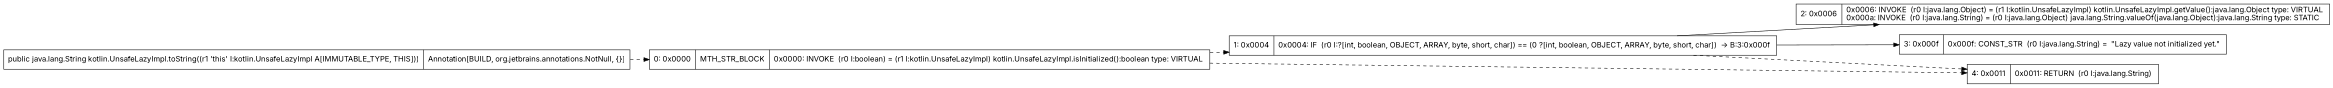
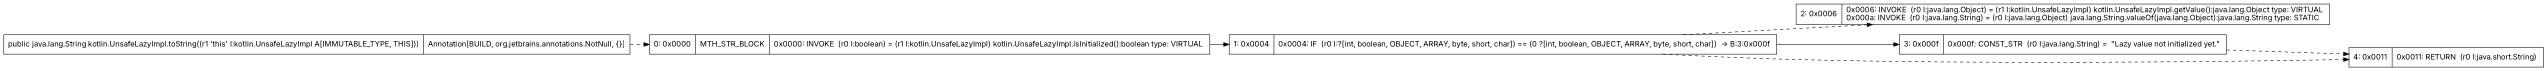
(1775, 30) -> (1775, 30)
(1217, 53) -> (1217, 44)
(1586, 68) -> (2285, 52)
(2084, 74) -> (2468, 57)
